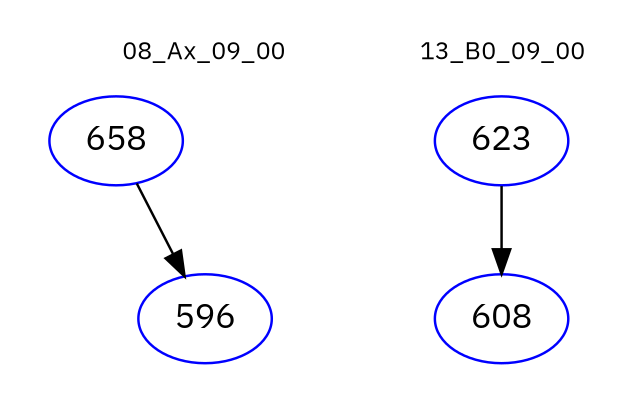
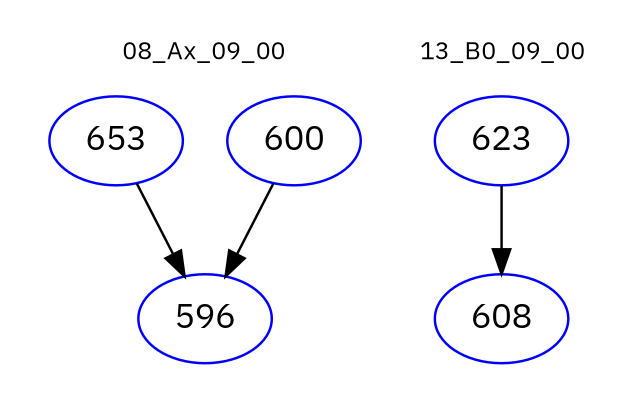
(116, 141) -> (116, 141)
none -> (294, 141)
